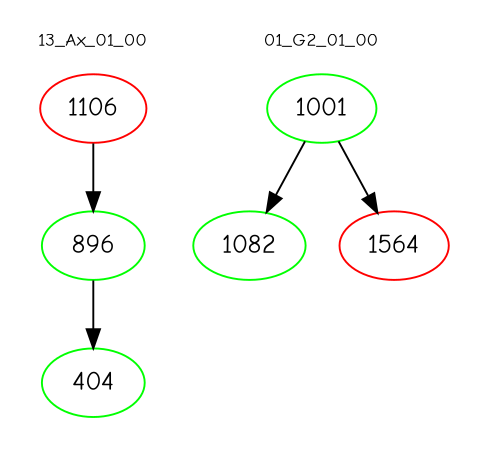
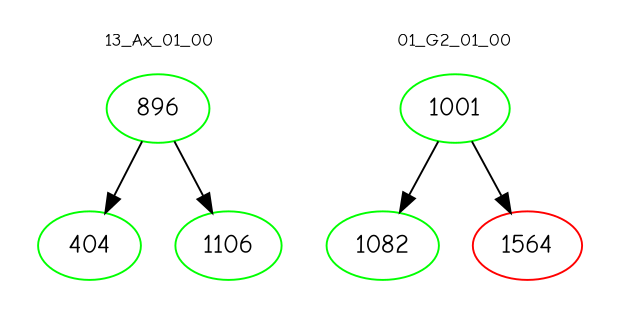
(93, 109) -> (228, 246)
(93, 168) -> (189, 169)
